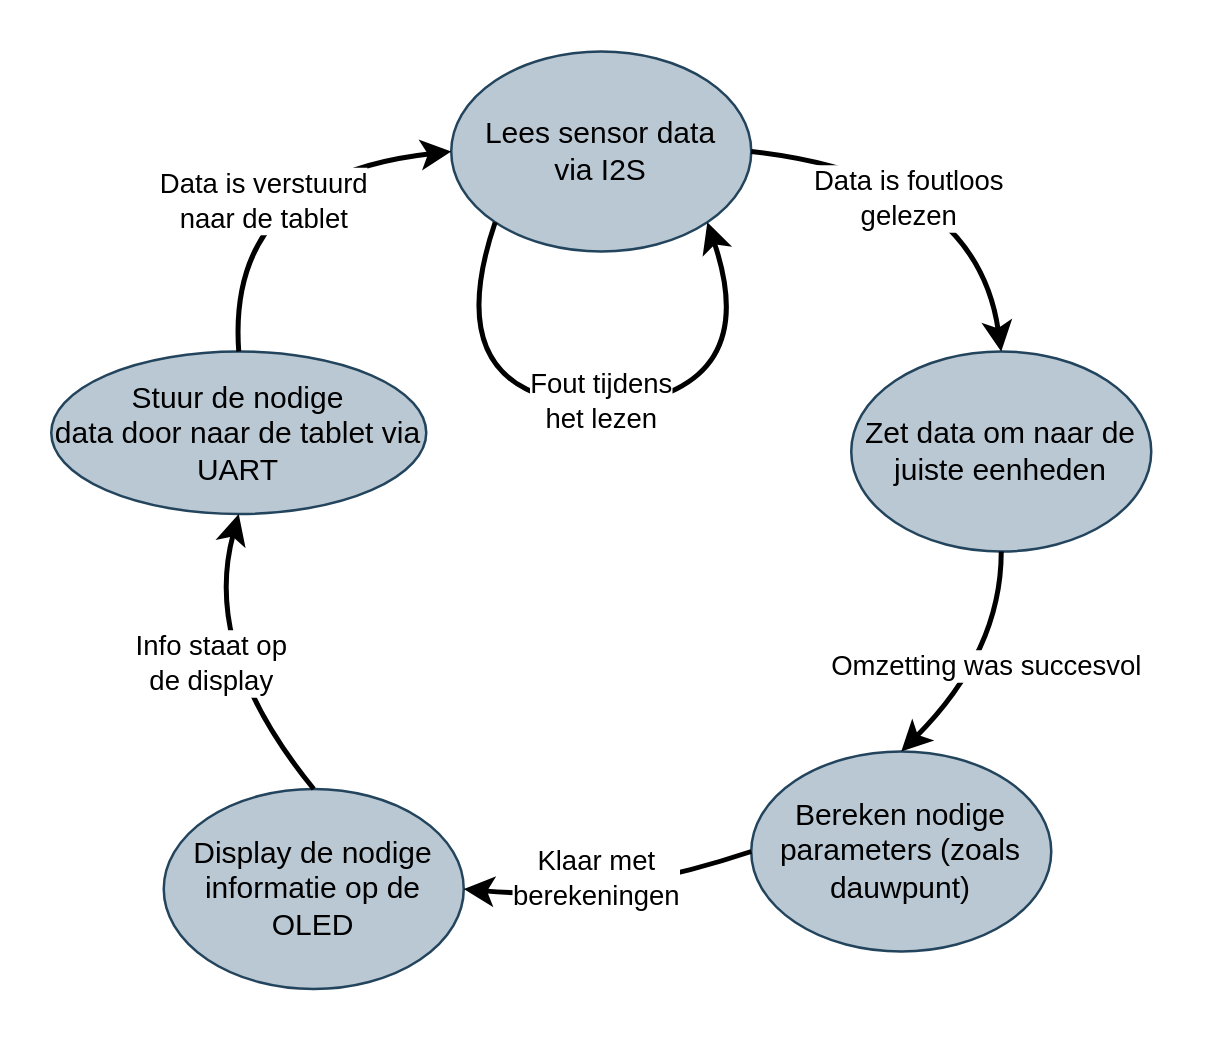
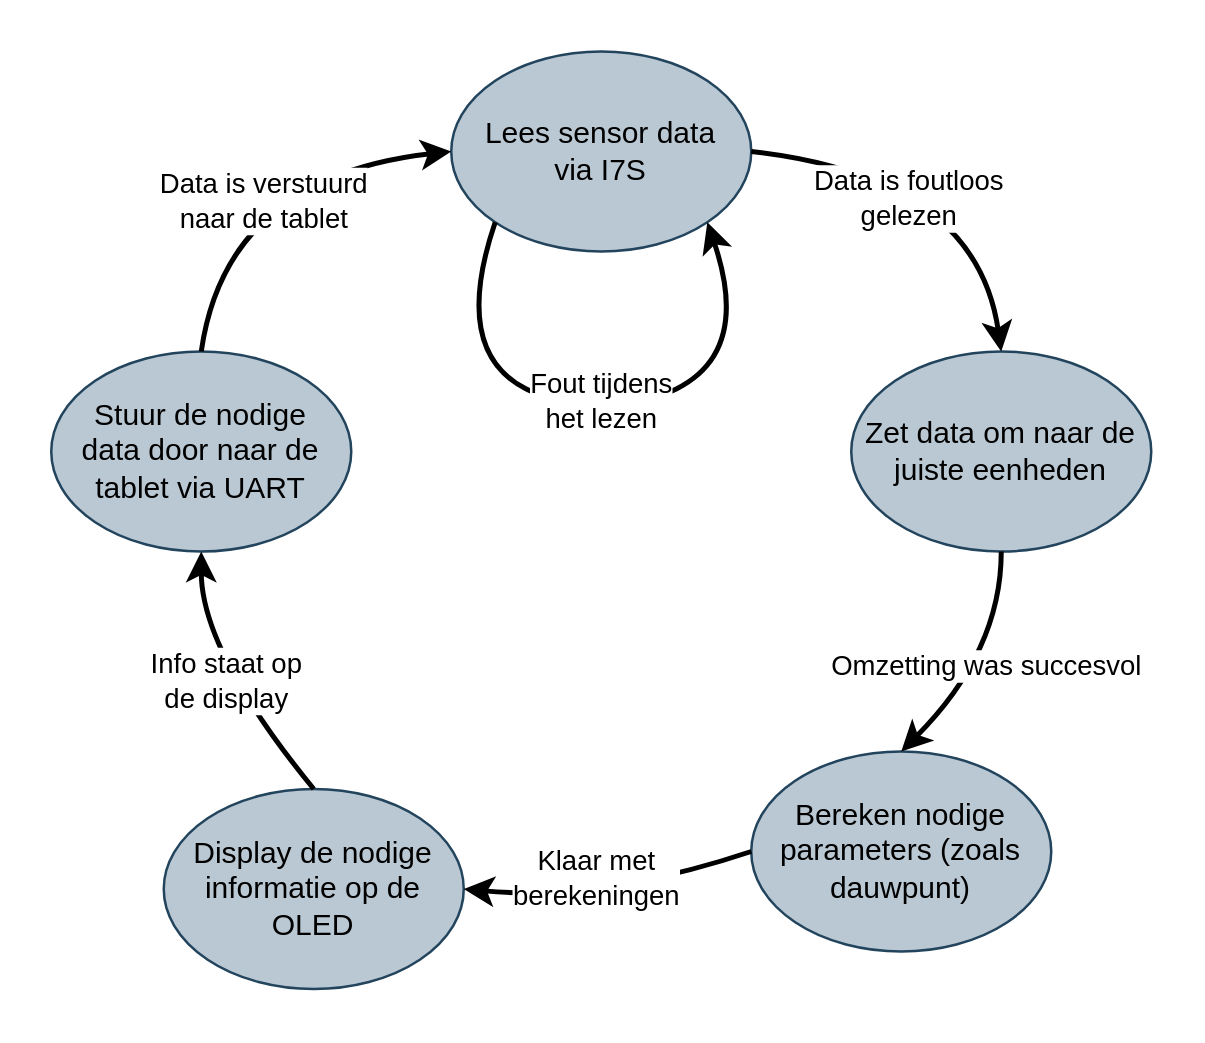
(601, 151) -> (601, 151)
(239, 433) -> (201, 451)
